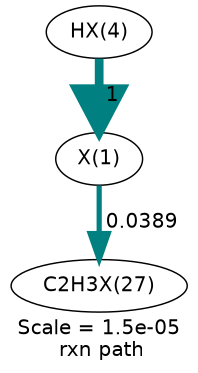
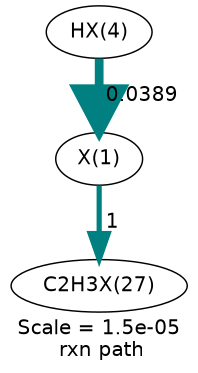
(109, 96) -> (139, 96)
(139, 222) -> (109, 222)
